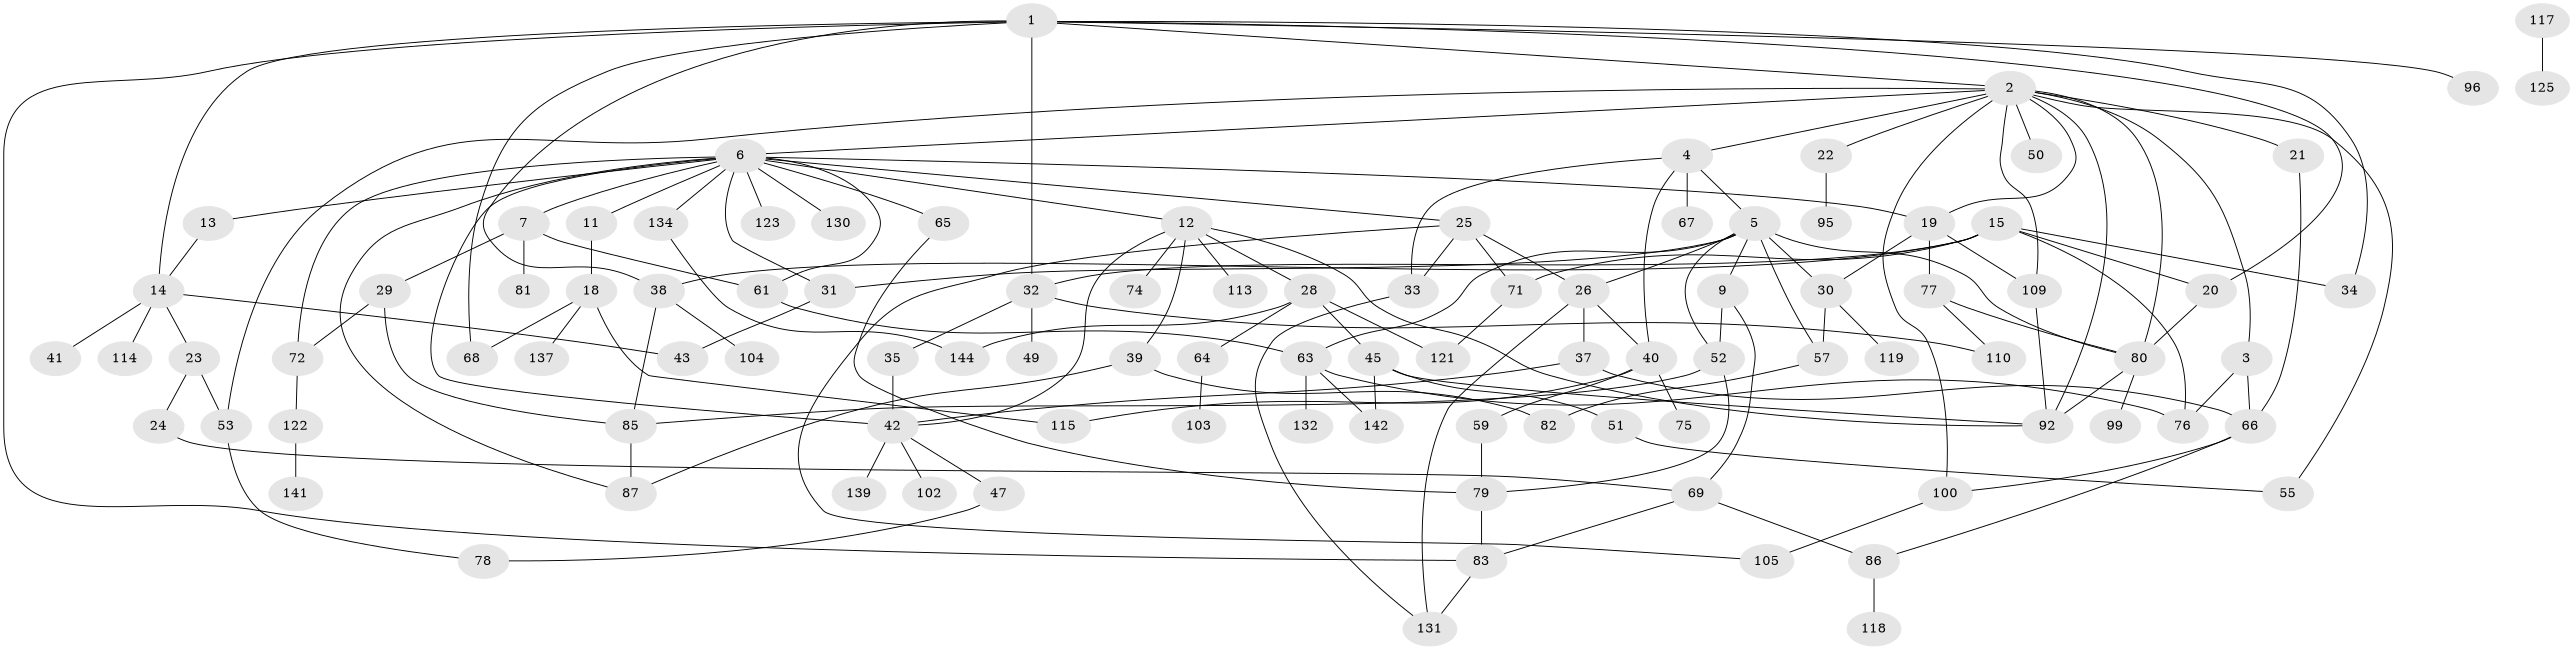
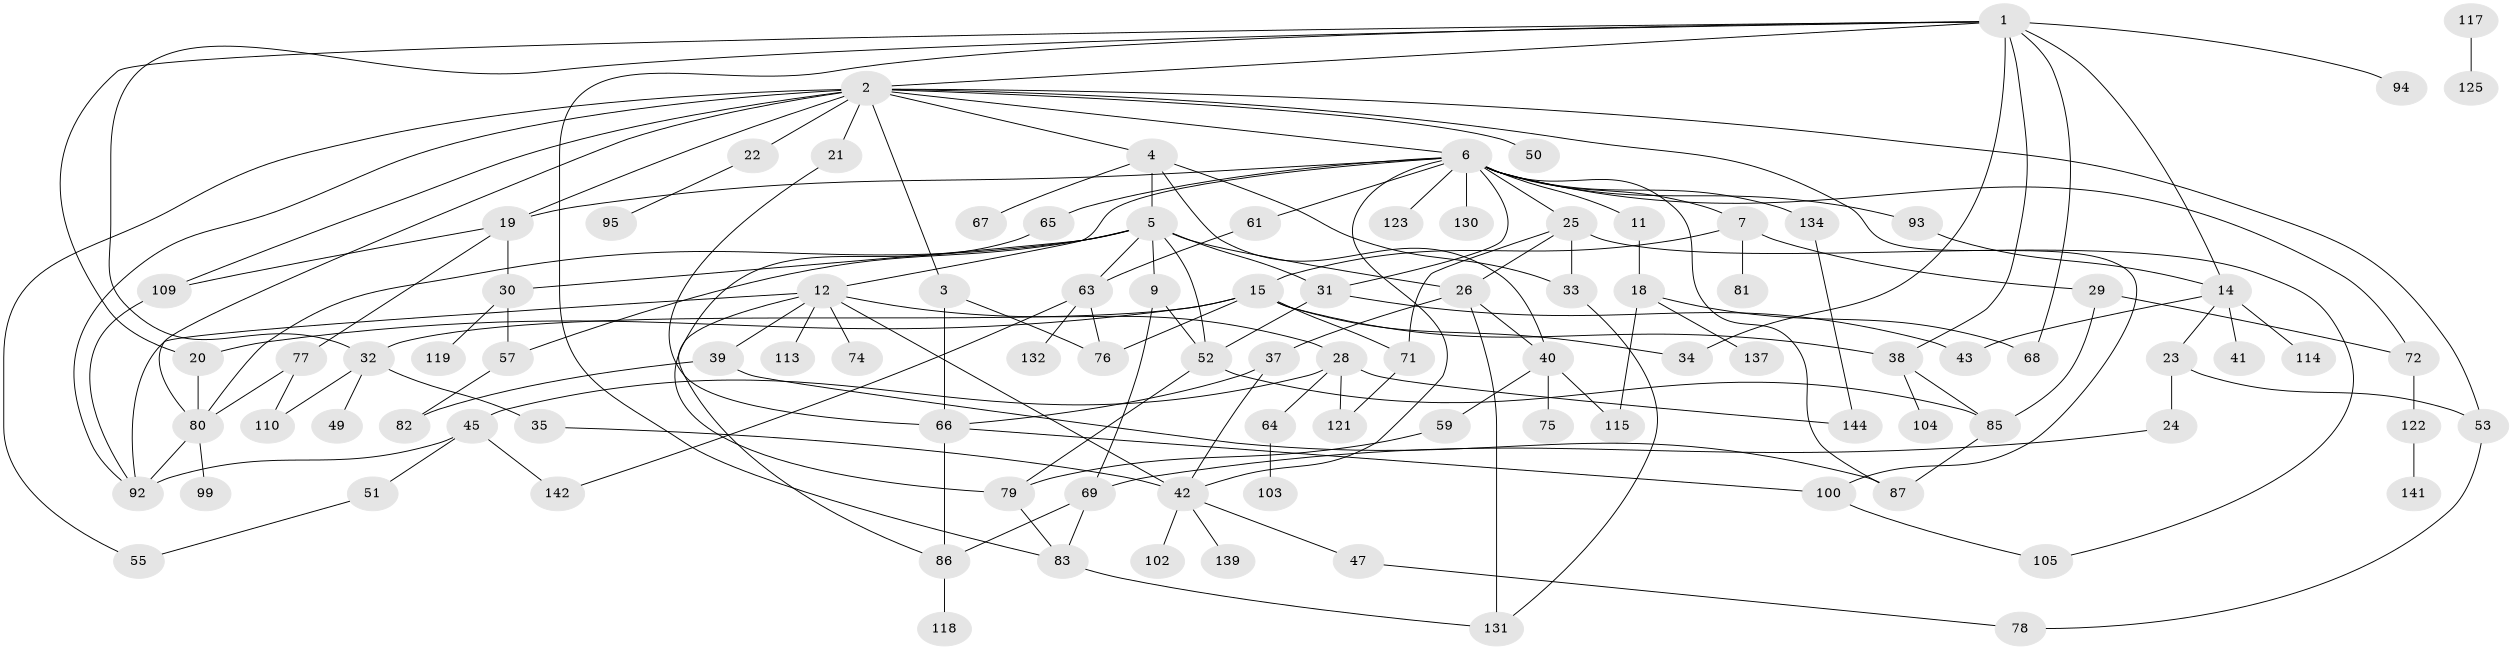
(2473, 88) -> (2402, 88)
(208, 223) -> (1917, 223)
(640, 261) -> (1542, 251)
none -> (1266, 325)
none -> (719, 424)
